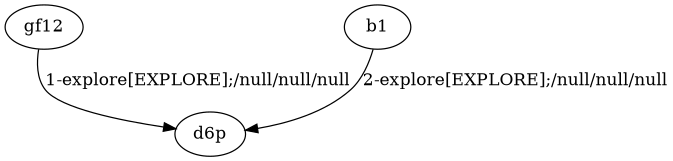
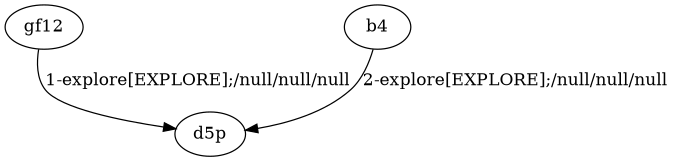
(378, 27) -> (378, 27)
(210, 134) -> (210, 134)
